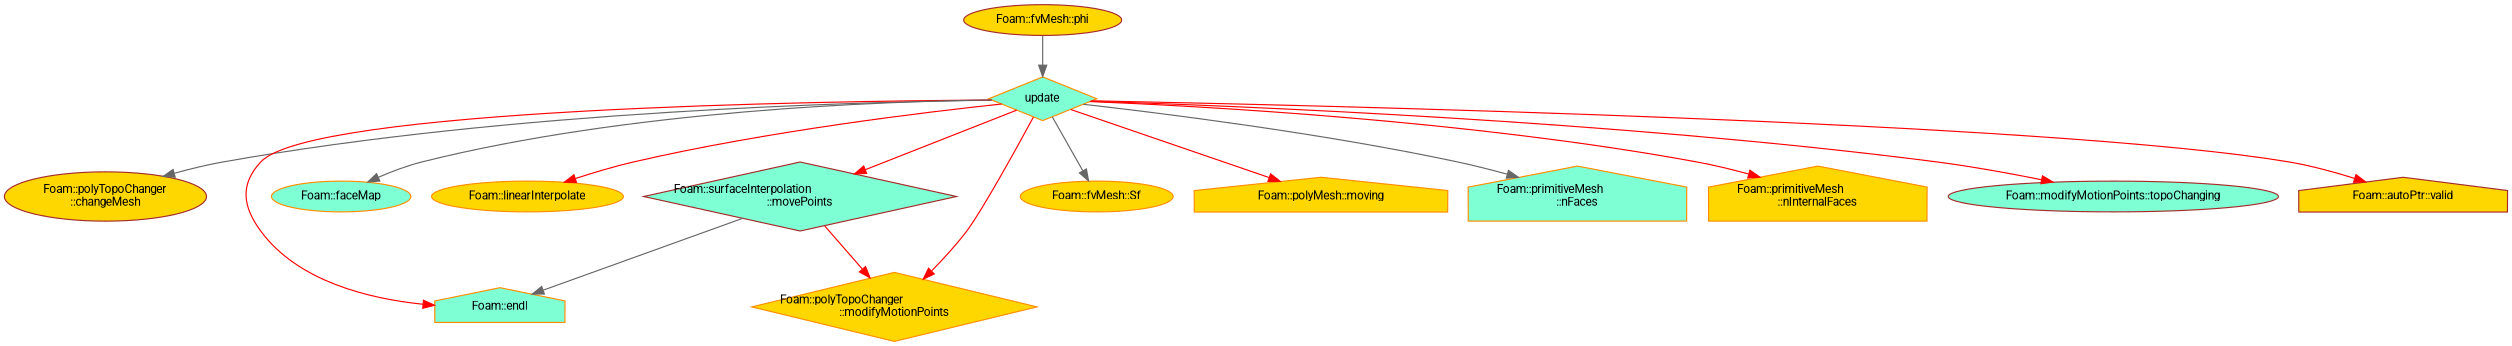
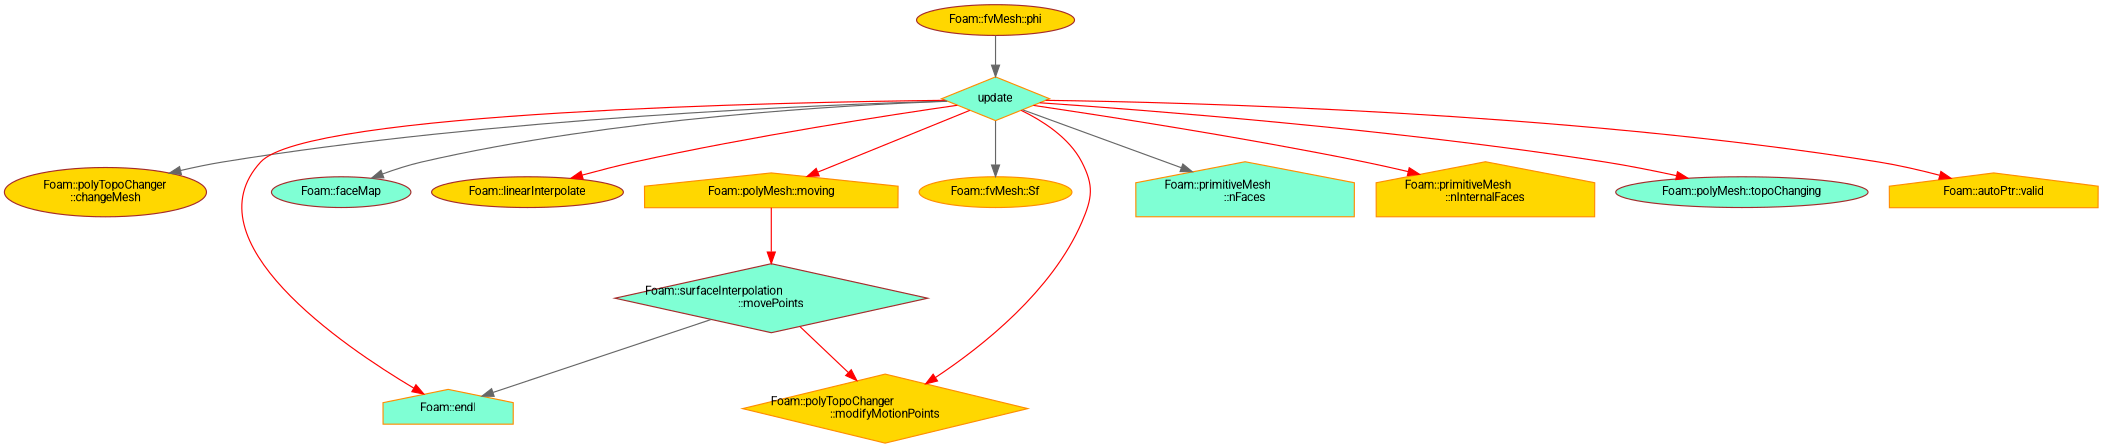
(941, 140) -> (771, 230)
(341, 197) -> (341, 192)
(527, 197) -> (527, 192)
(2113, 197) -> (1742, 192)
(2403, 197) -> (1994, 192)
